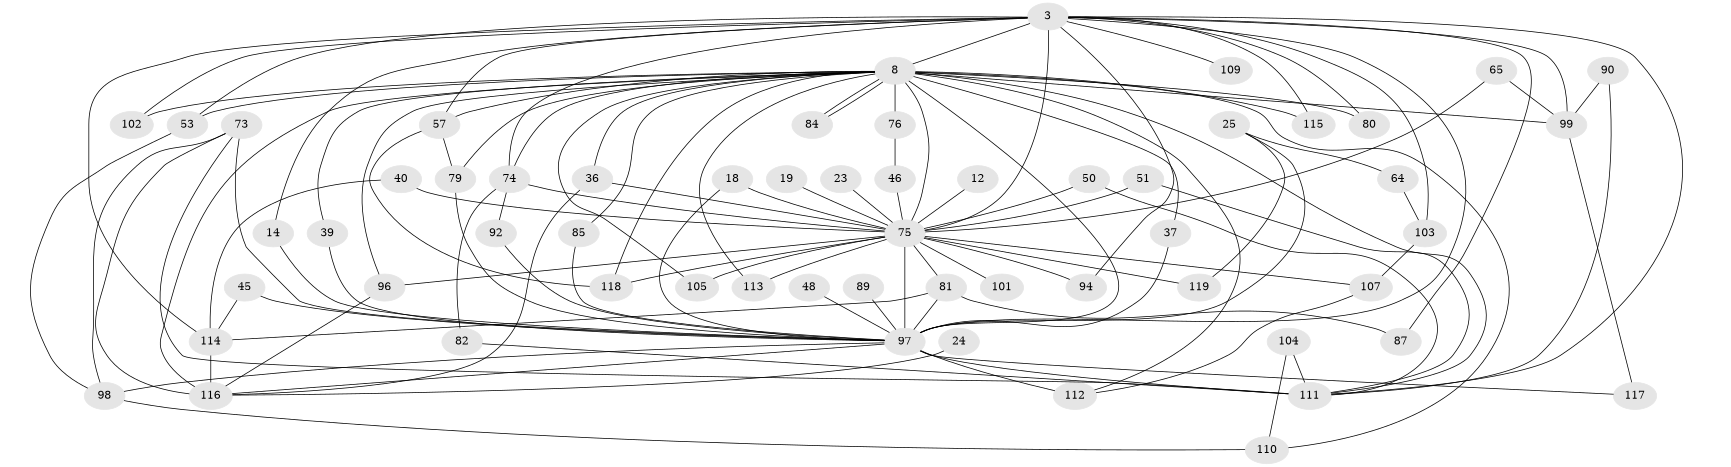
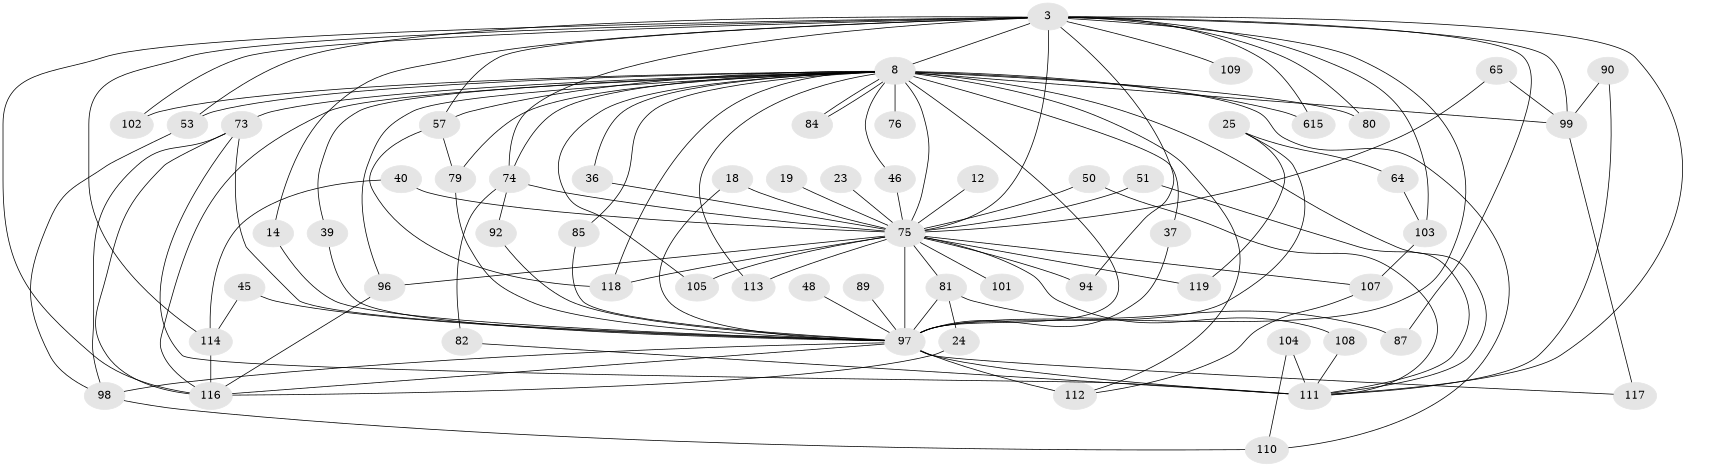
none -> (565, 83)
(1314, 125) -> (1314, 125)
(895, 152) -> (865, 125)
(580, 320) -> (953, 315)
none -> (1345, 342)
(469, 366) -> (315, 36)
